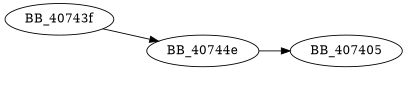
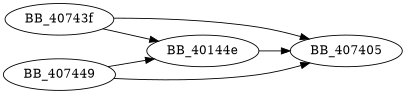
none -> (208, 21)
(203, 51) -> (203, 51)
none -> (59, 75)
